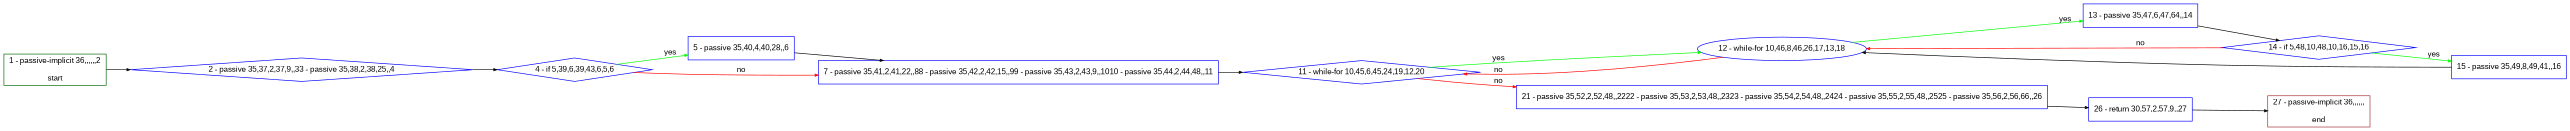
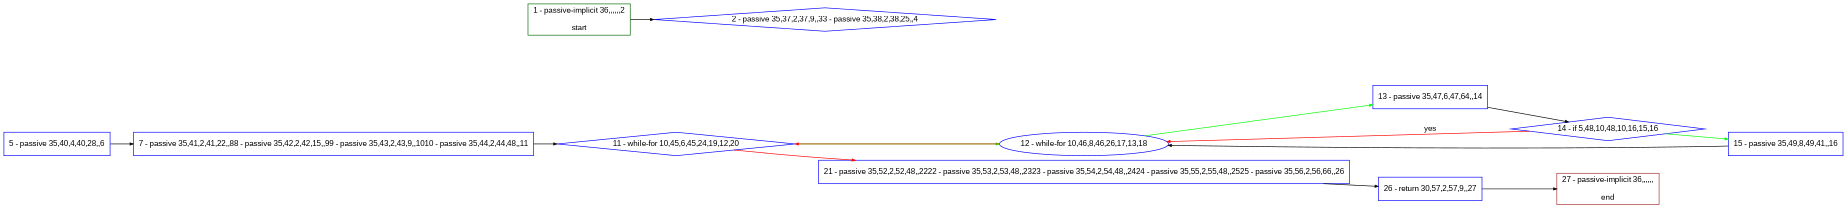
(2140, 43) -> (1430, 129)
(575, 70) -> none
(1499, 70) -> (1843, 163)
